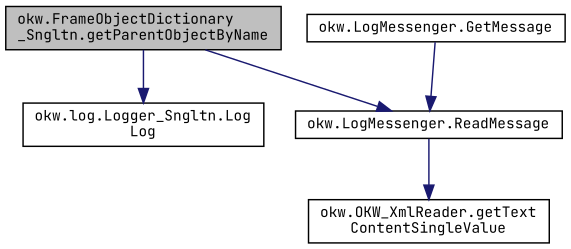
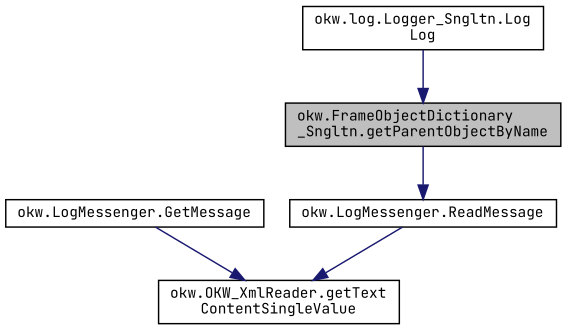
(143, 69) -> (423, 69)
(433, 69) -> (194, 250)
